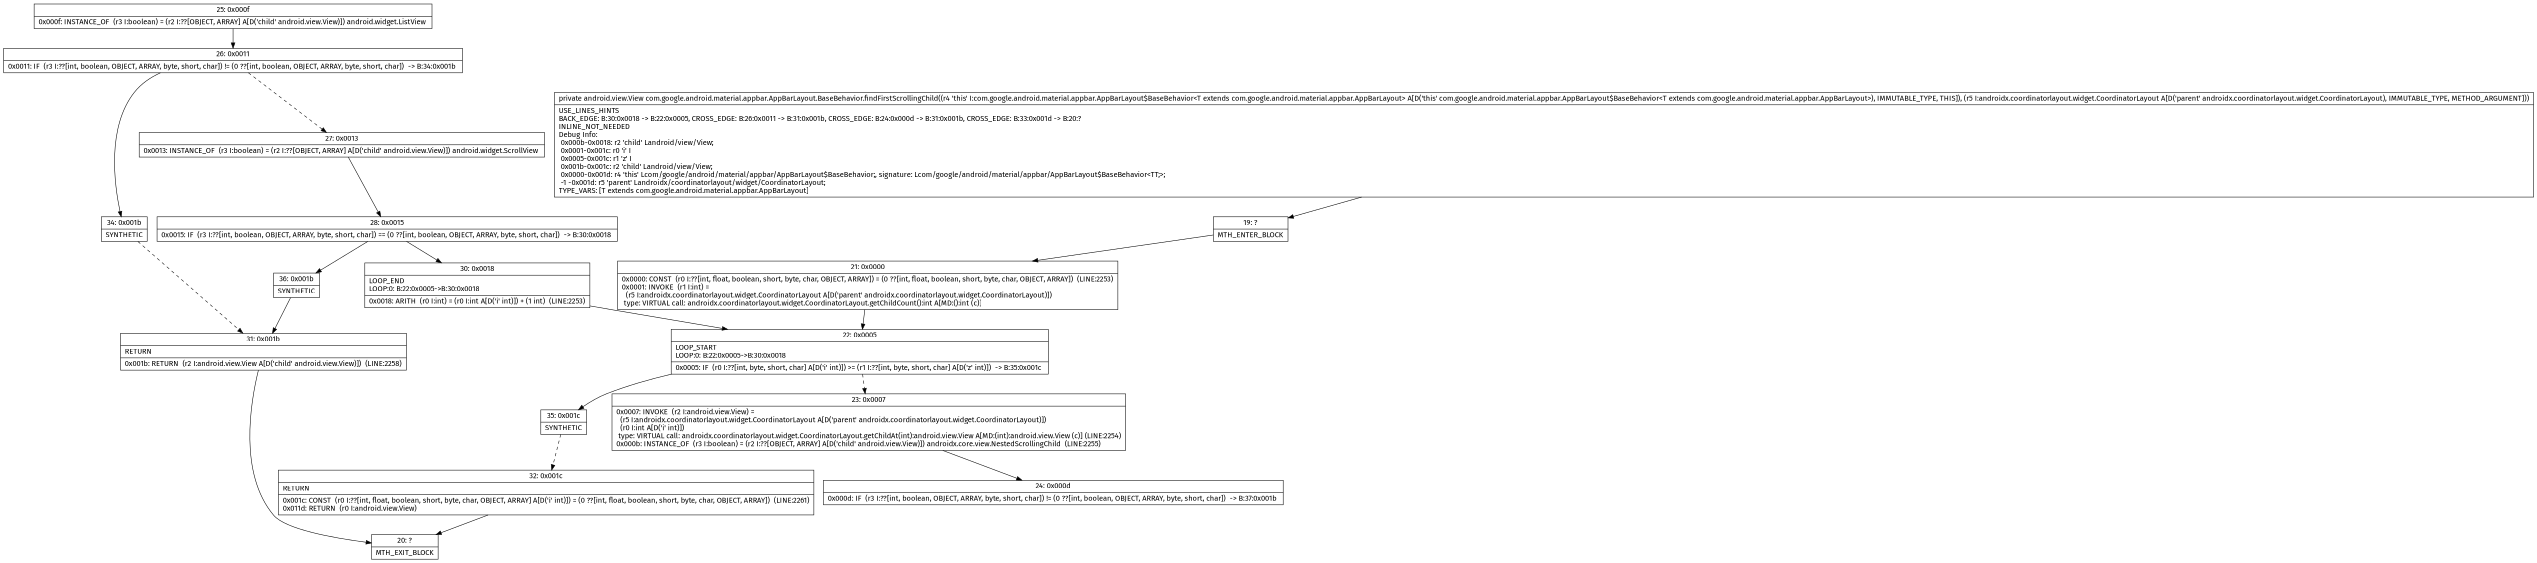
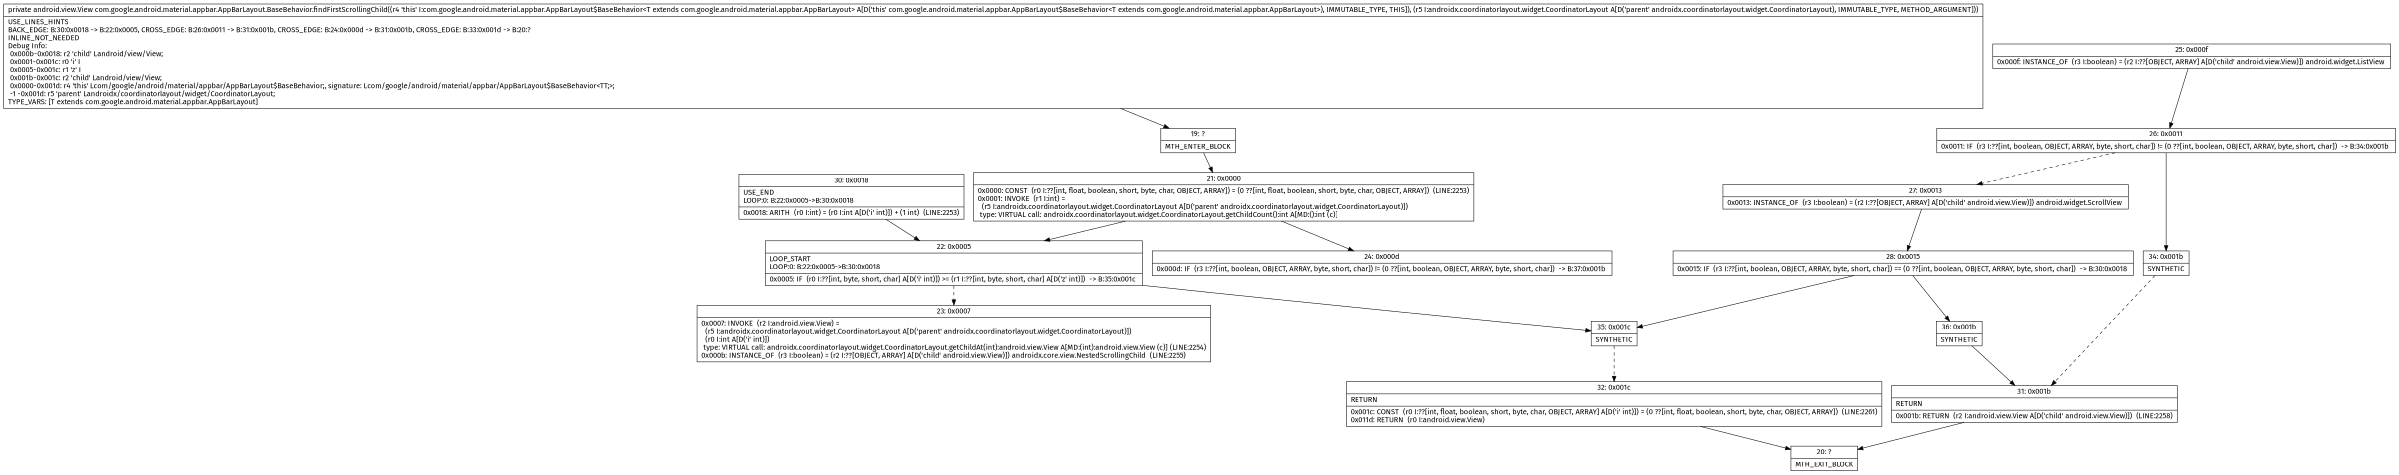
(422, 251) -> (1748, 301)
(387, 281) -> (759, 193)
(980, 464) -> (1315, 235)
